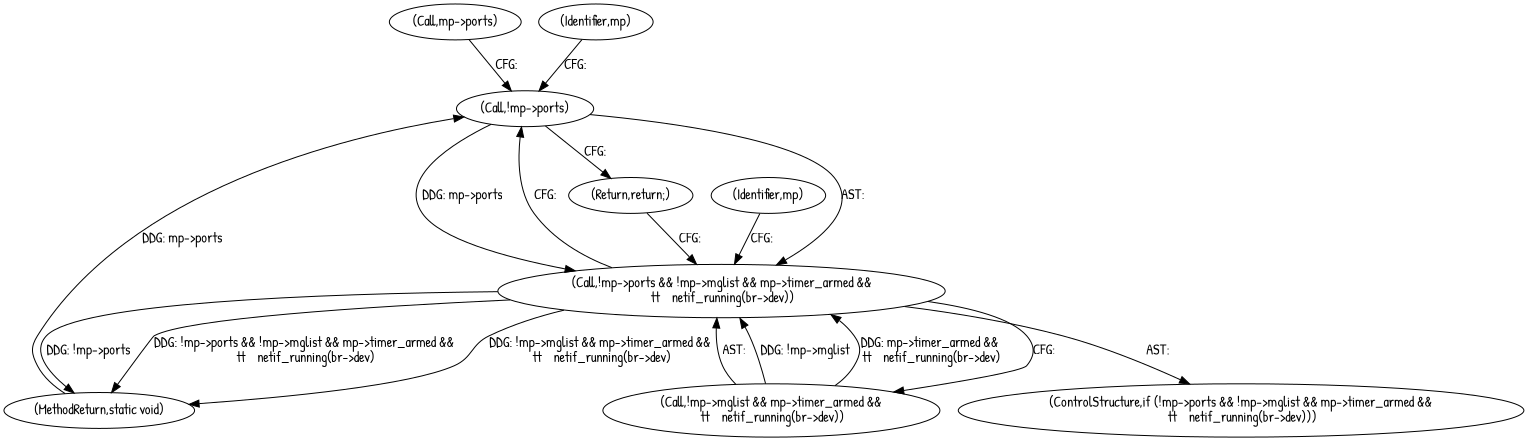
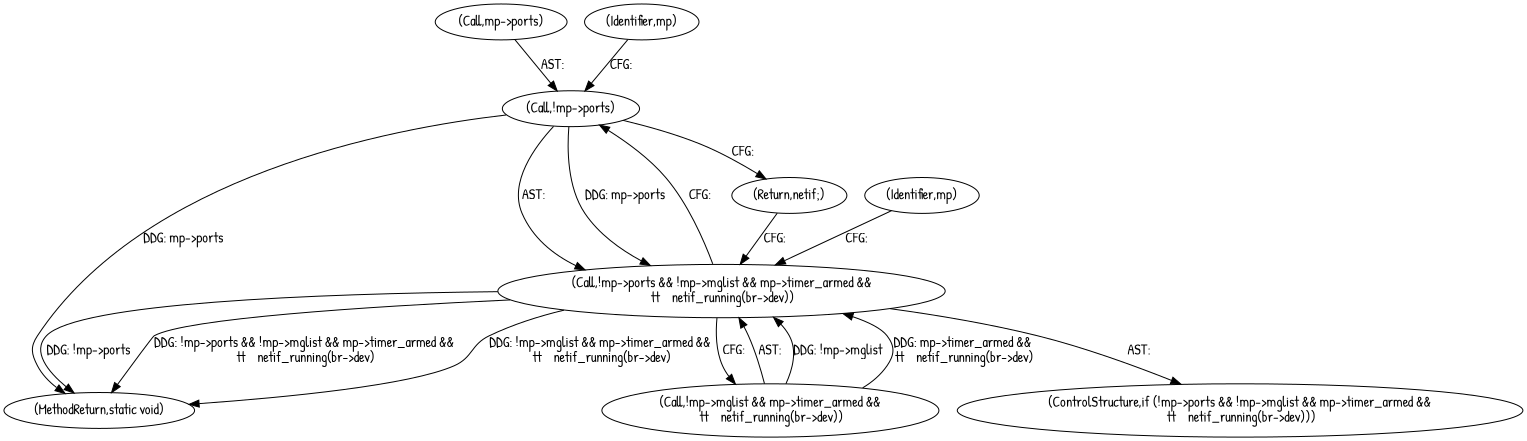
(508, 65) -> (554, 65)
(631, 195) -> (789, 195)
(191, 202) -> (220, 191)
